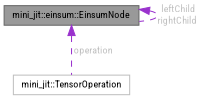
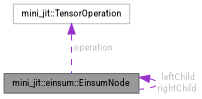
(72, 55) -> (72, 54)
